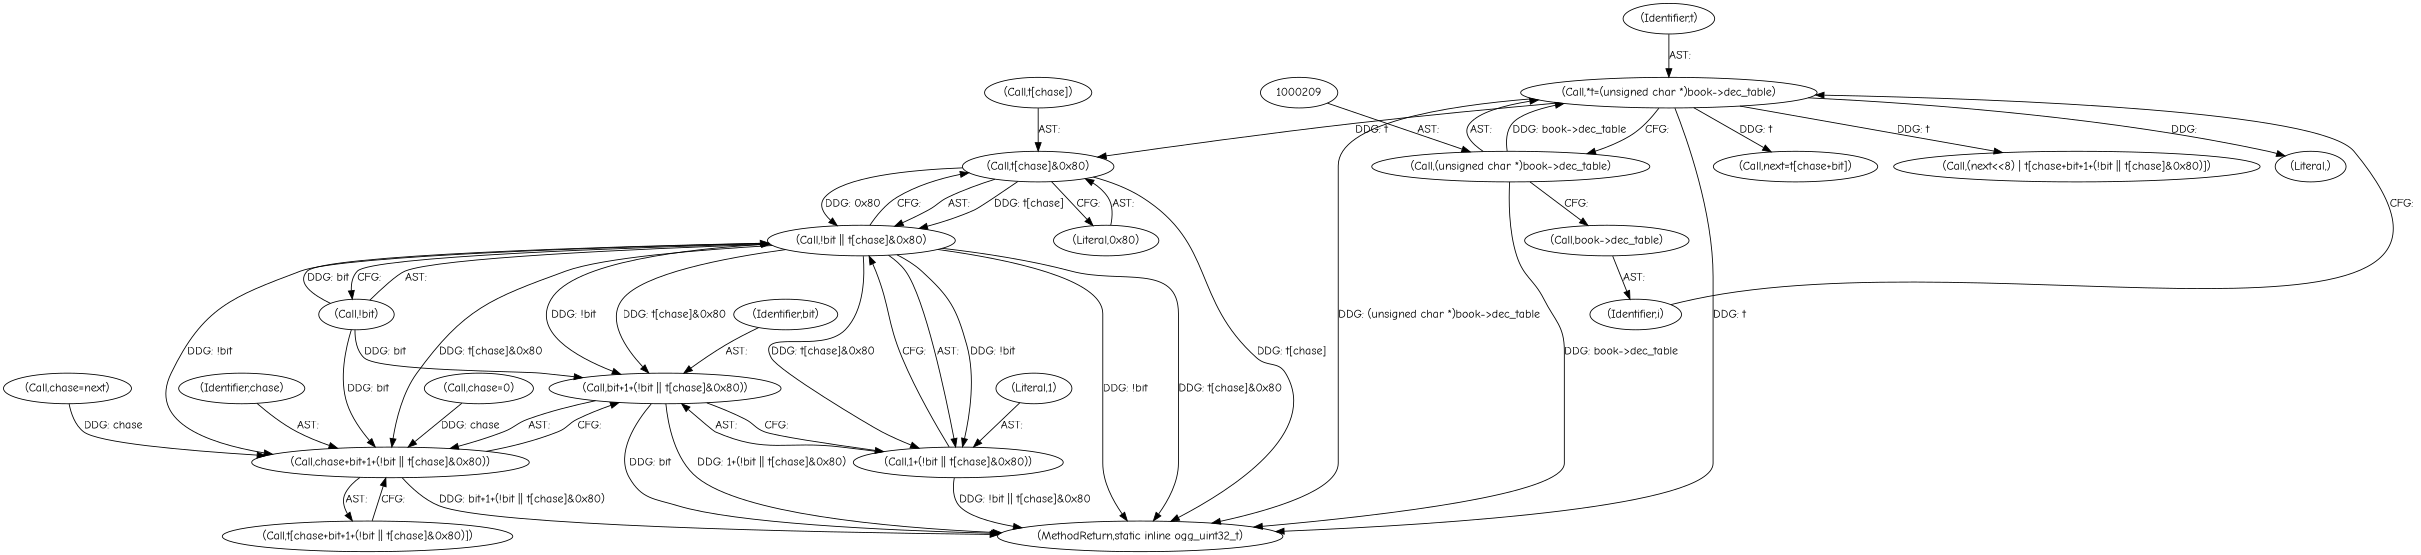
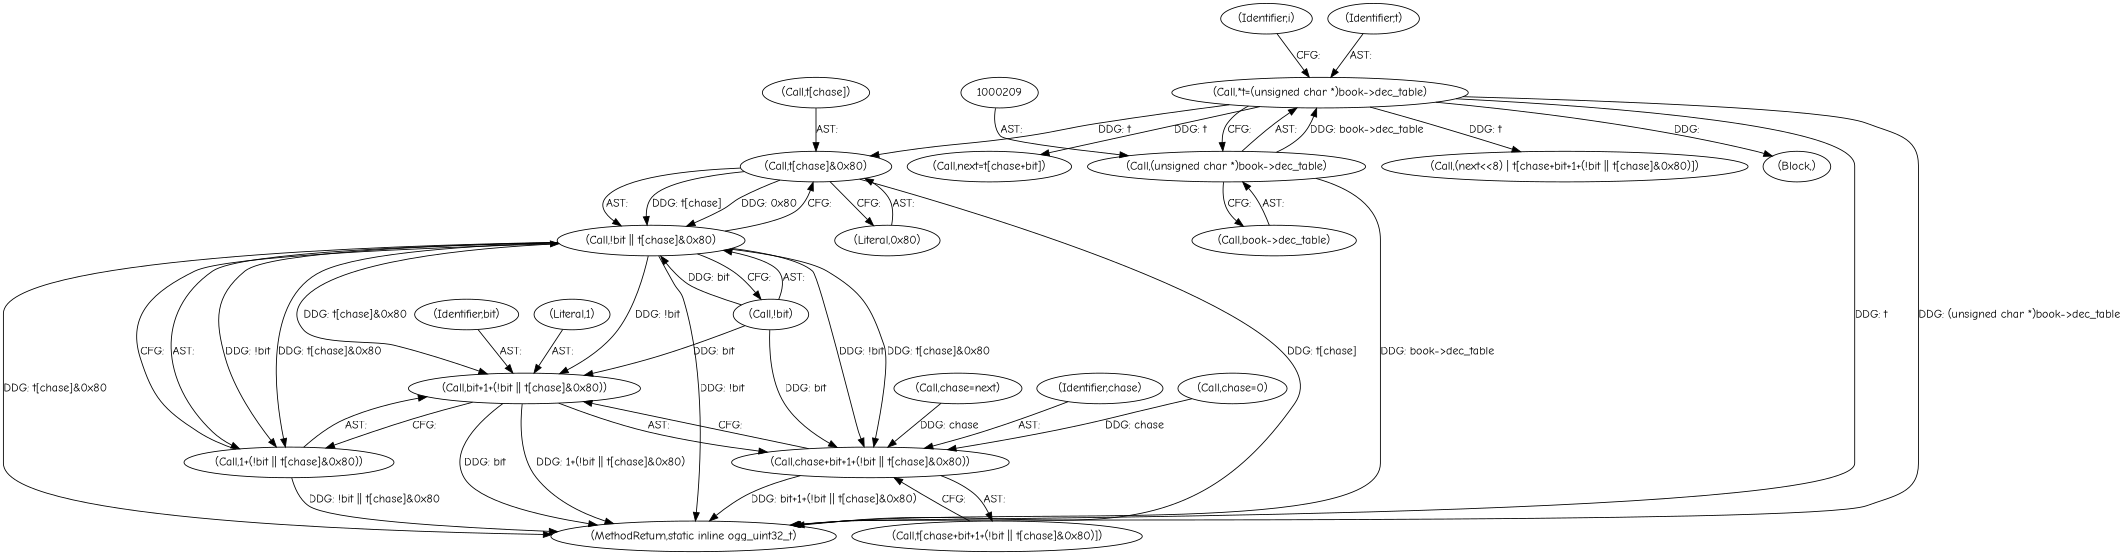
(2311, 167) -> (1797, 167)
(1620, 274) -> (1261, 206)
(1000, 422) -> (551, 348)
